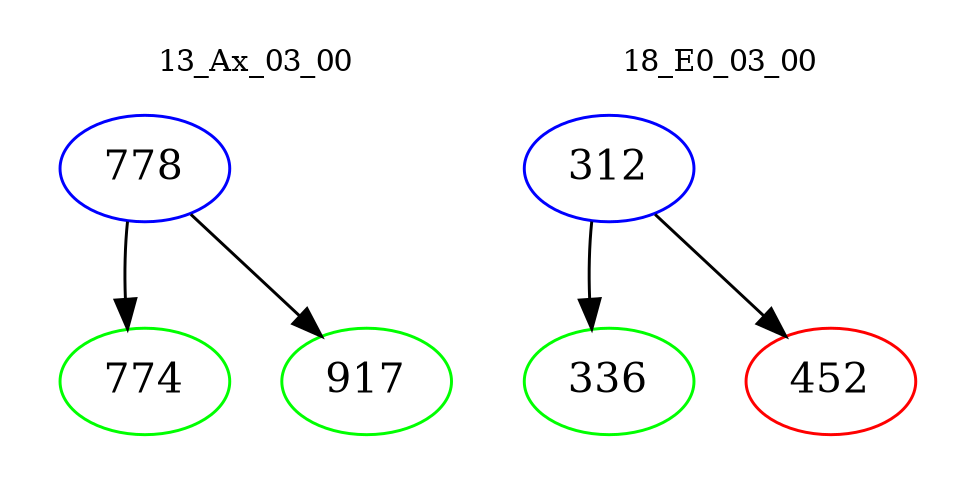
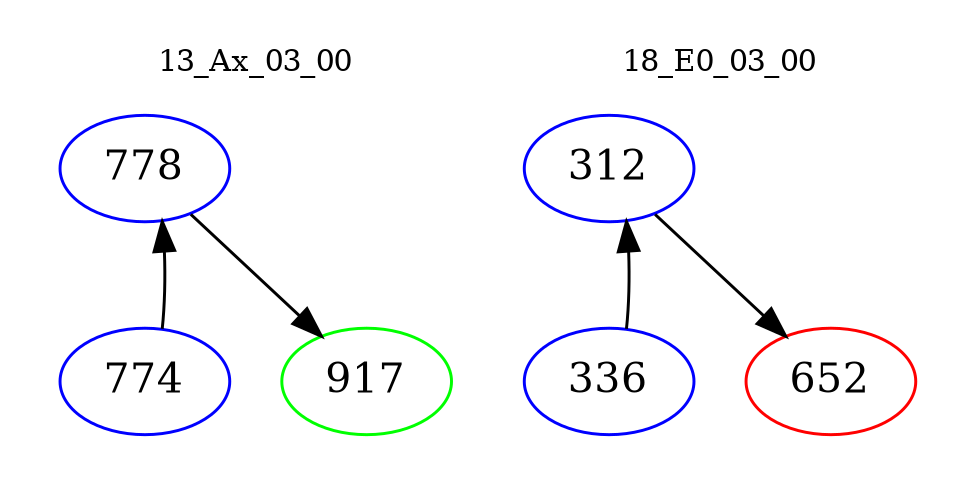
(125, 260) -> (165, 290)
(589, 260) -> (629, 290)
(145, 381) -> (145, 381)
(609, 381) -> (609, 381)
(831, 381) -> (831, 381)
